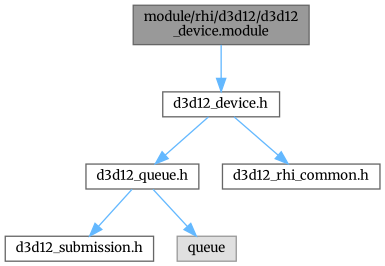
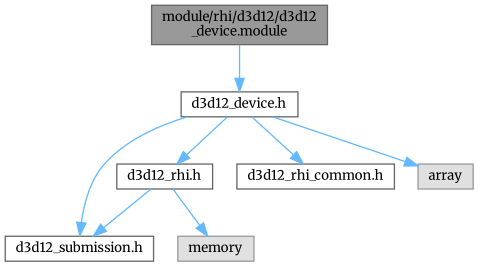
none -> (116, 153)
(142, 177) -> (165, 177)
none -> (446, 177)
(207, 249) -> (216, 249)
